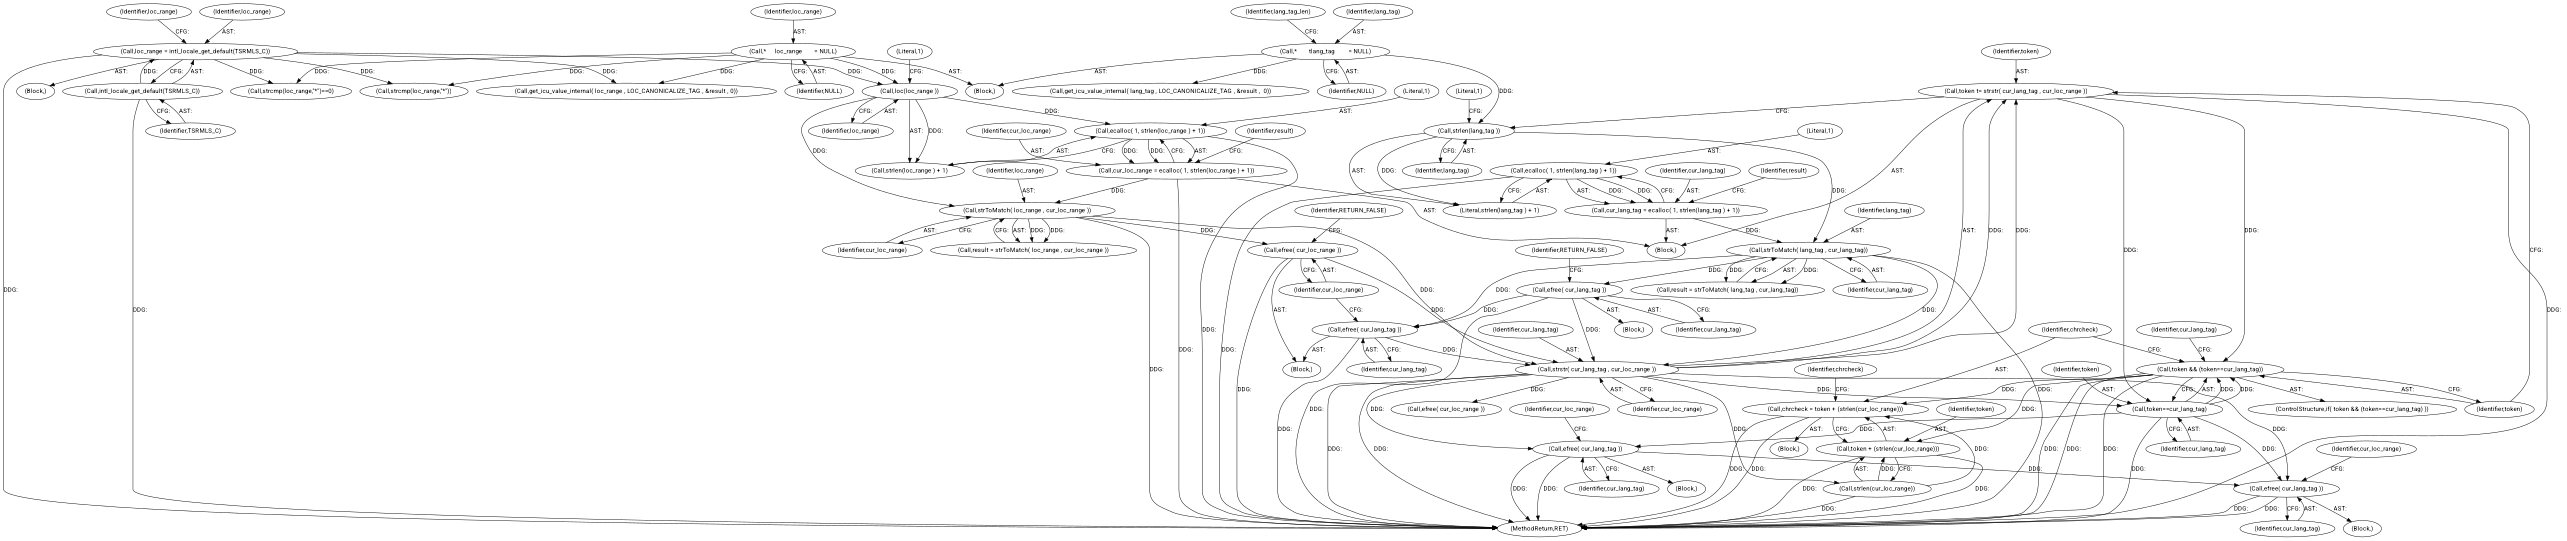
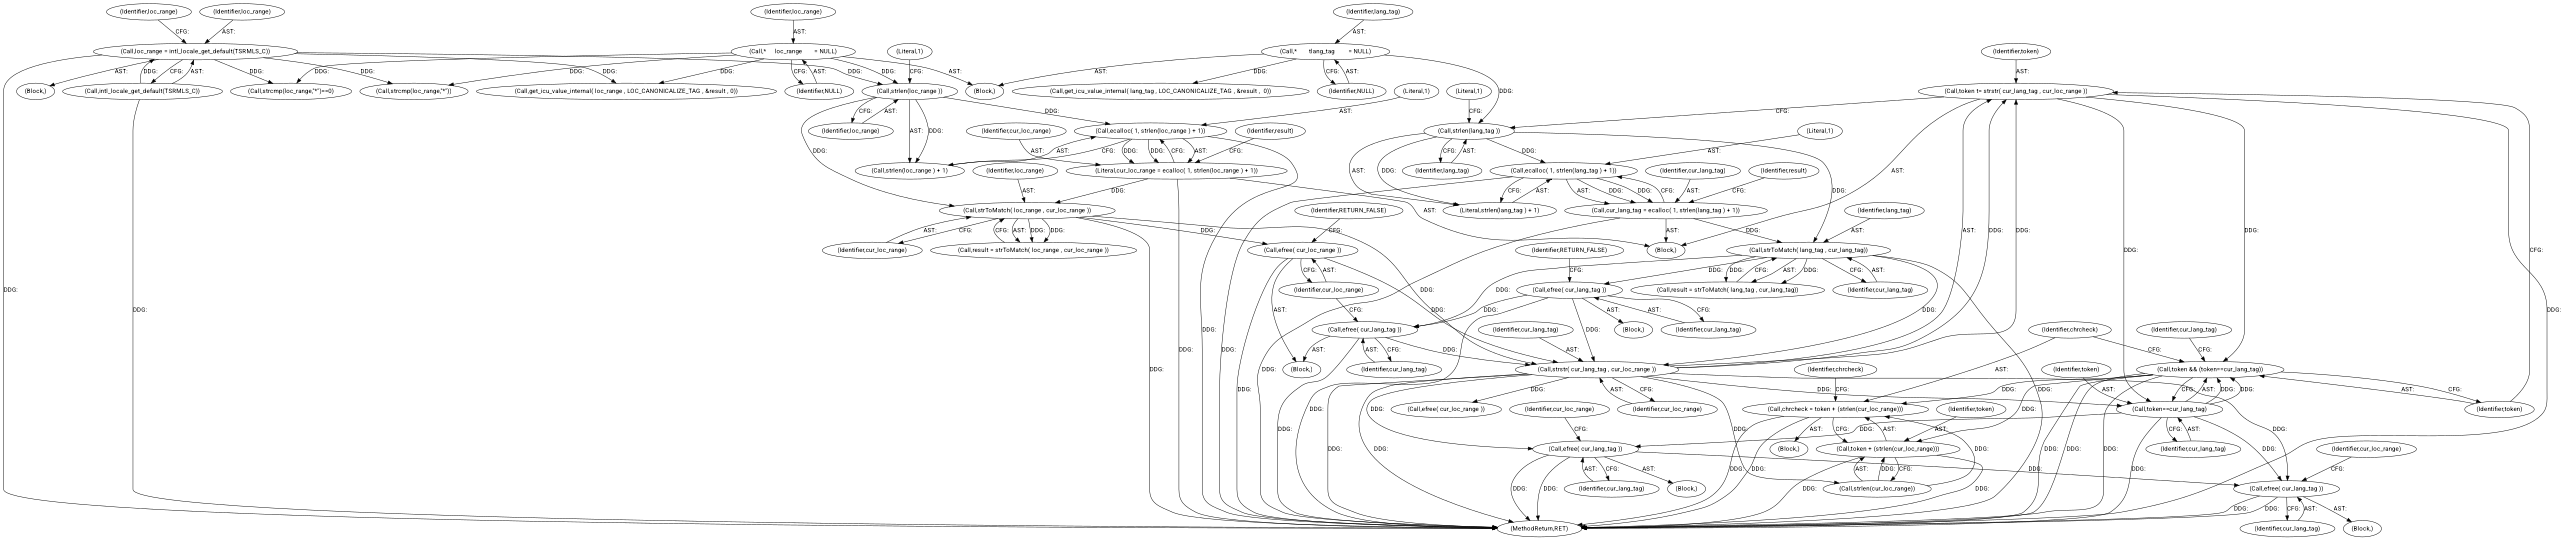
(1278, 12) -> none
(910, 91) -> (910, 91)
(191, 131) -> none
none -> (1514, 150)
(1177, 171) -> (1177, 171)
(2352, 409) -> none
(1762, 516) -> (1267, 353)
